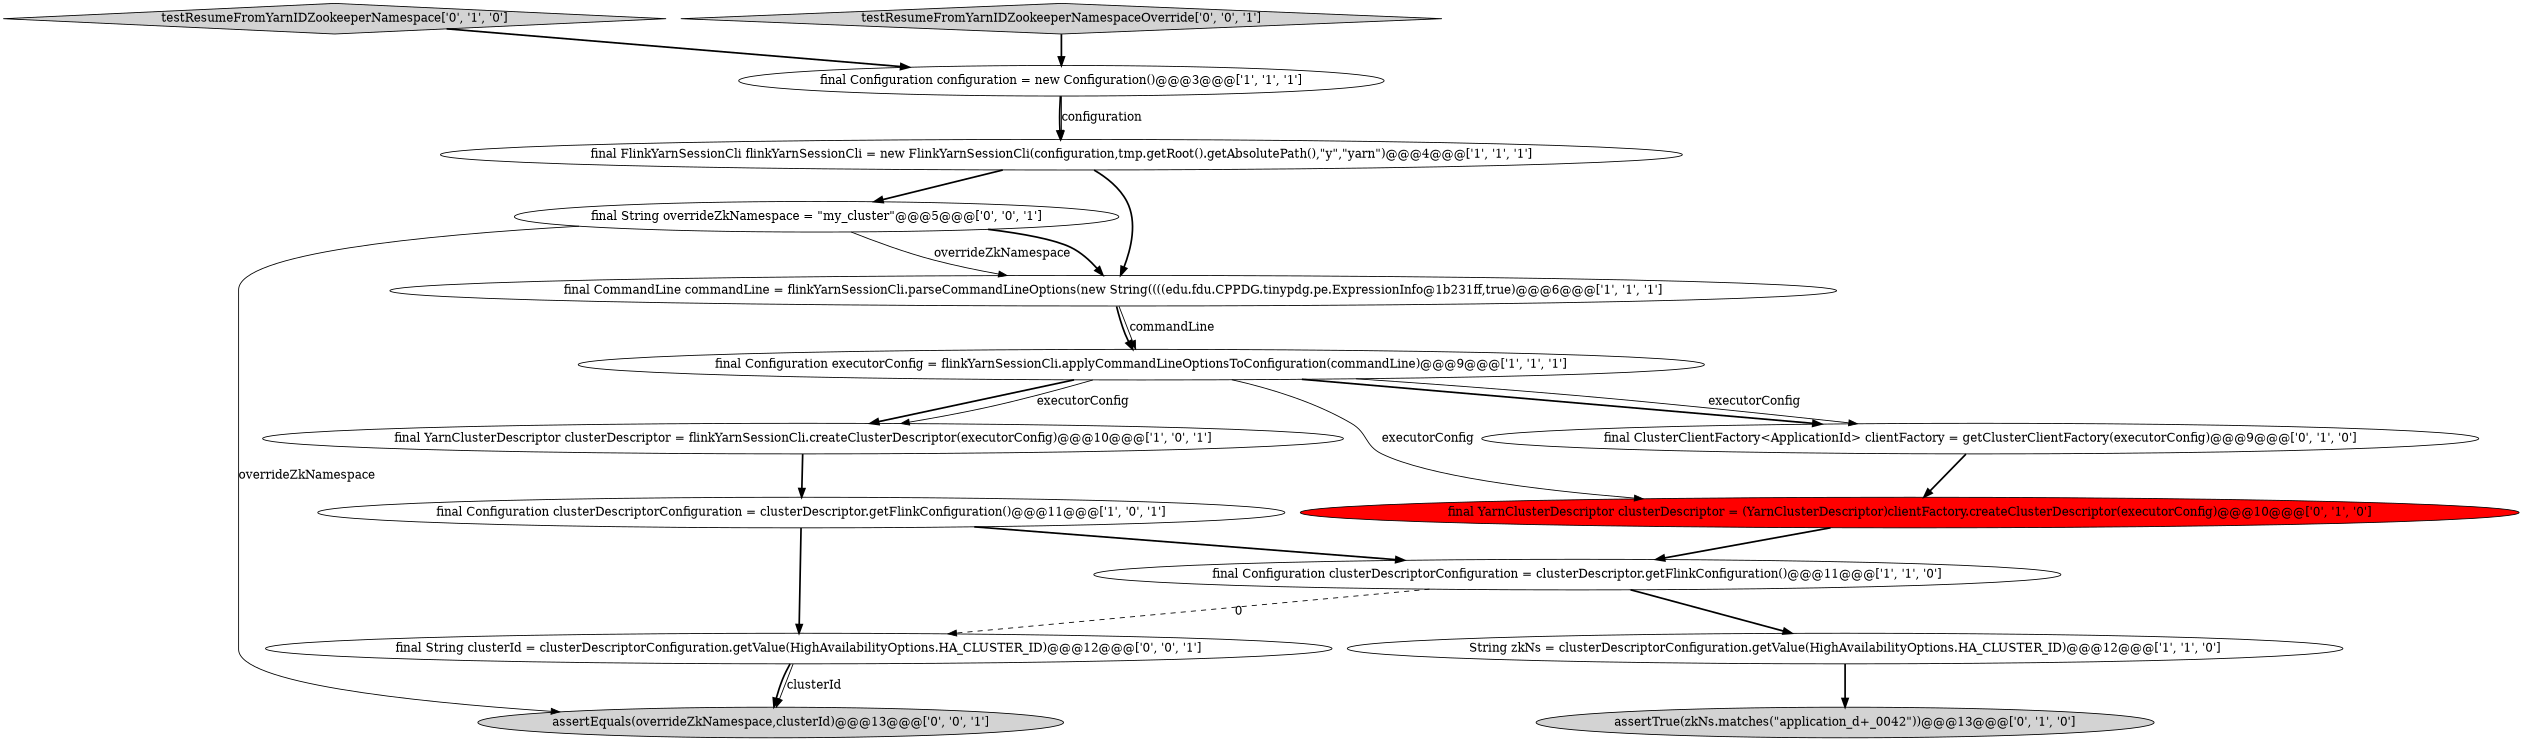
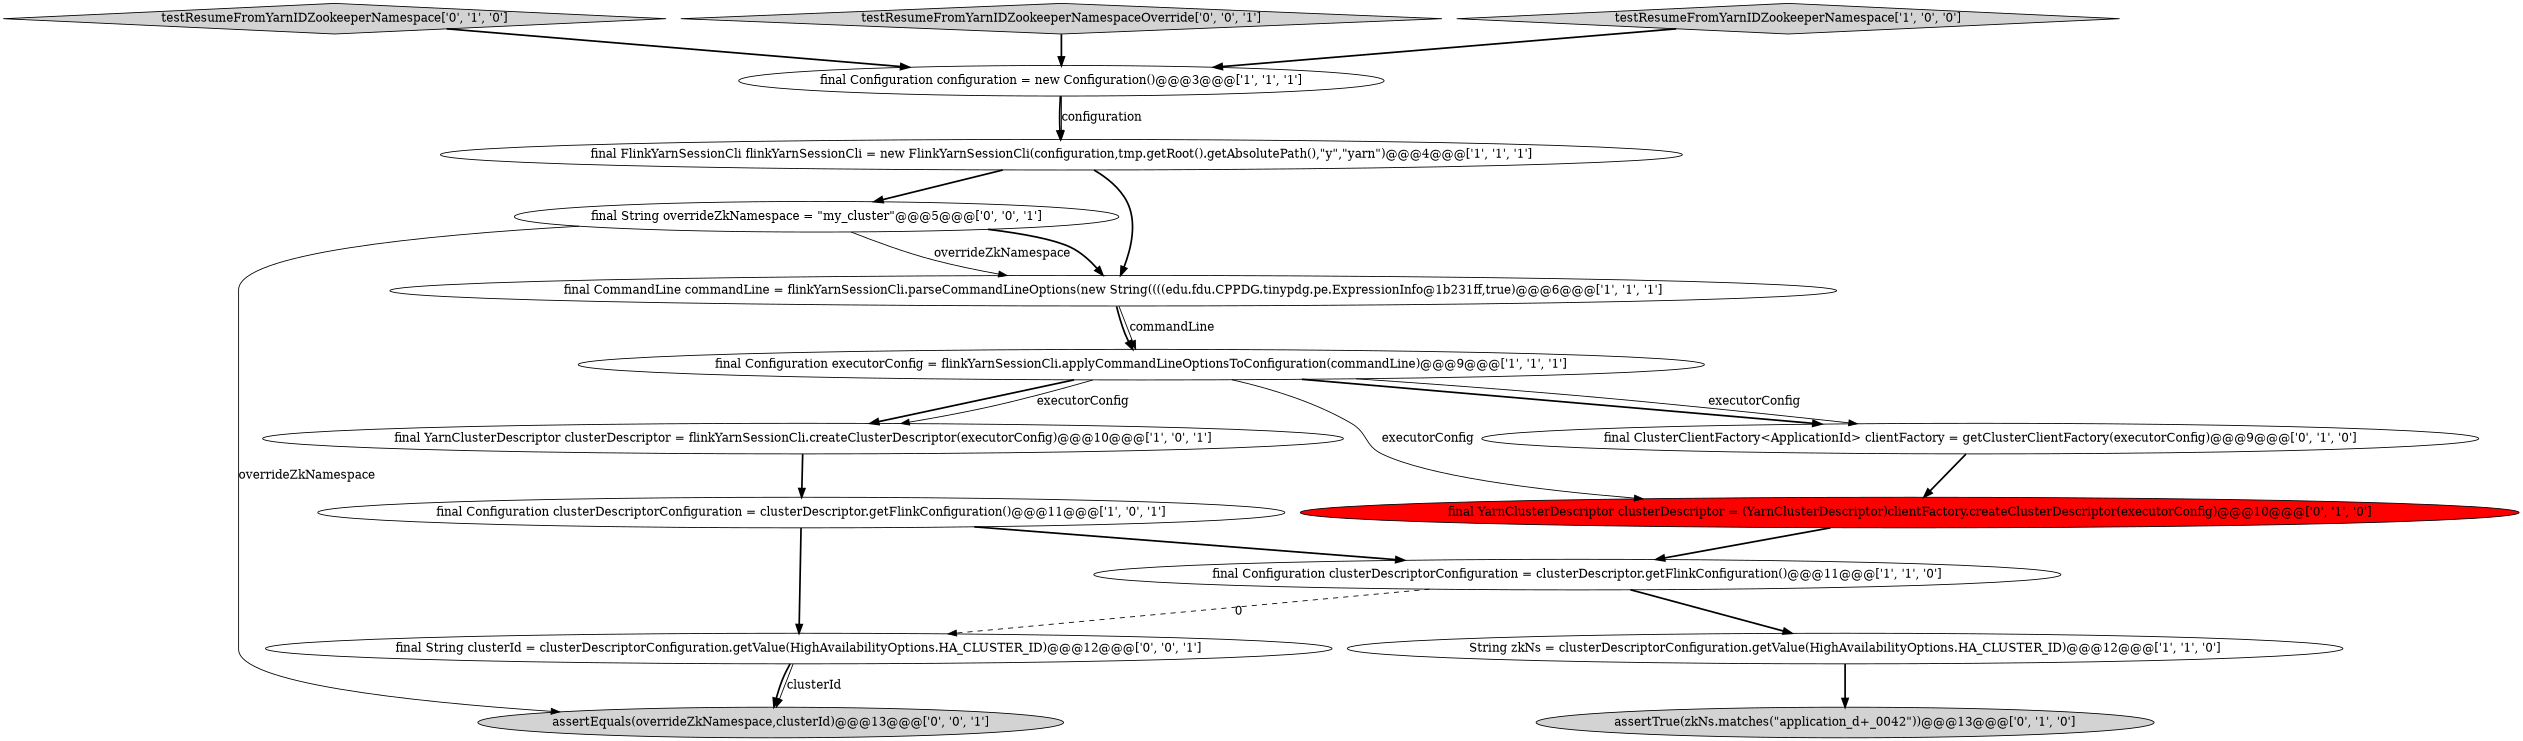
none -> (1788, 19)
